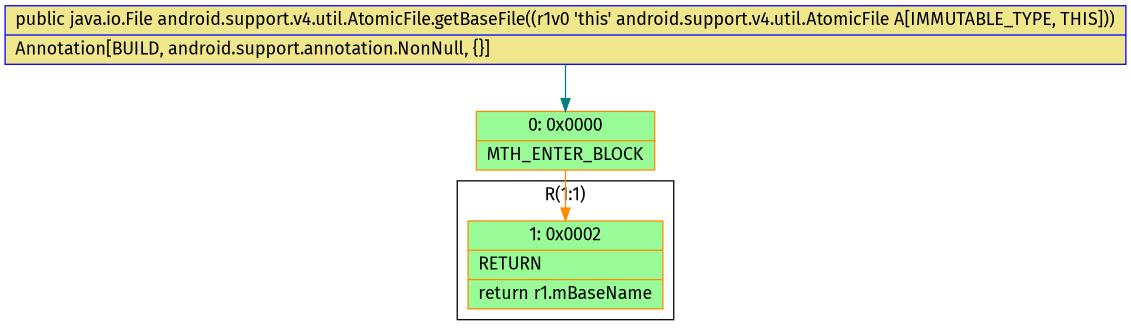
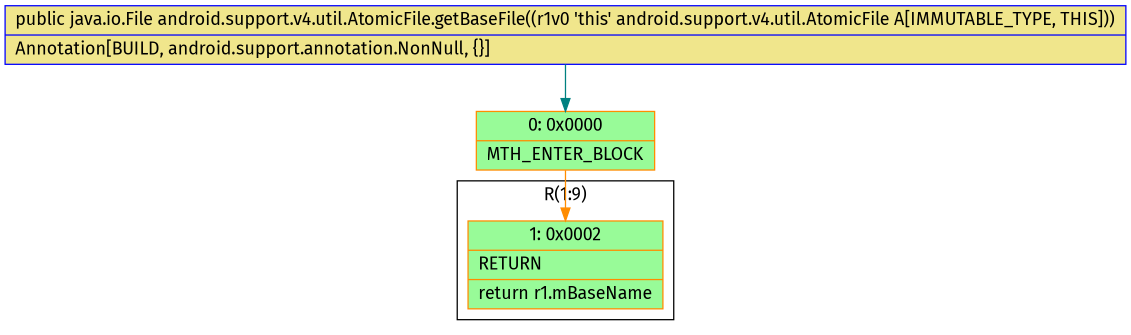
(565, 195) -> (565, 195)
